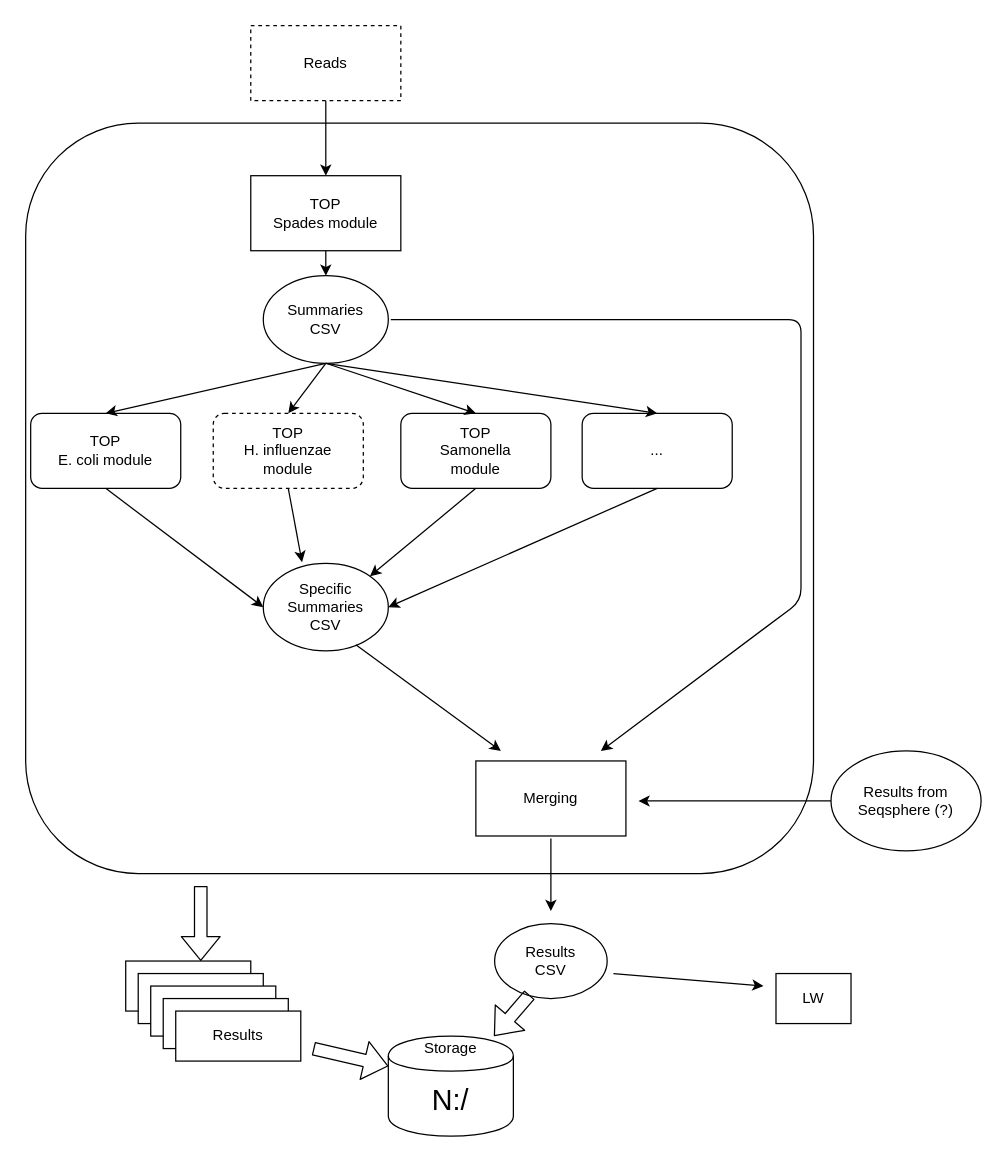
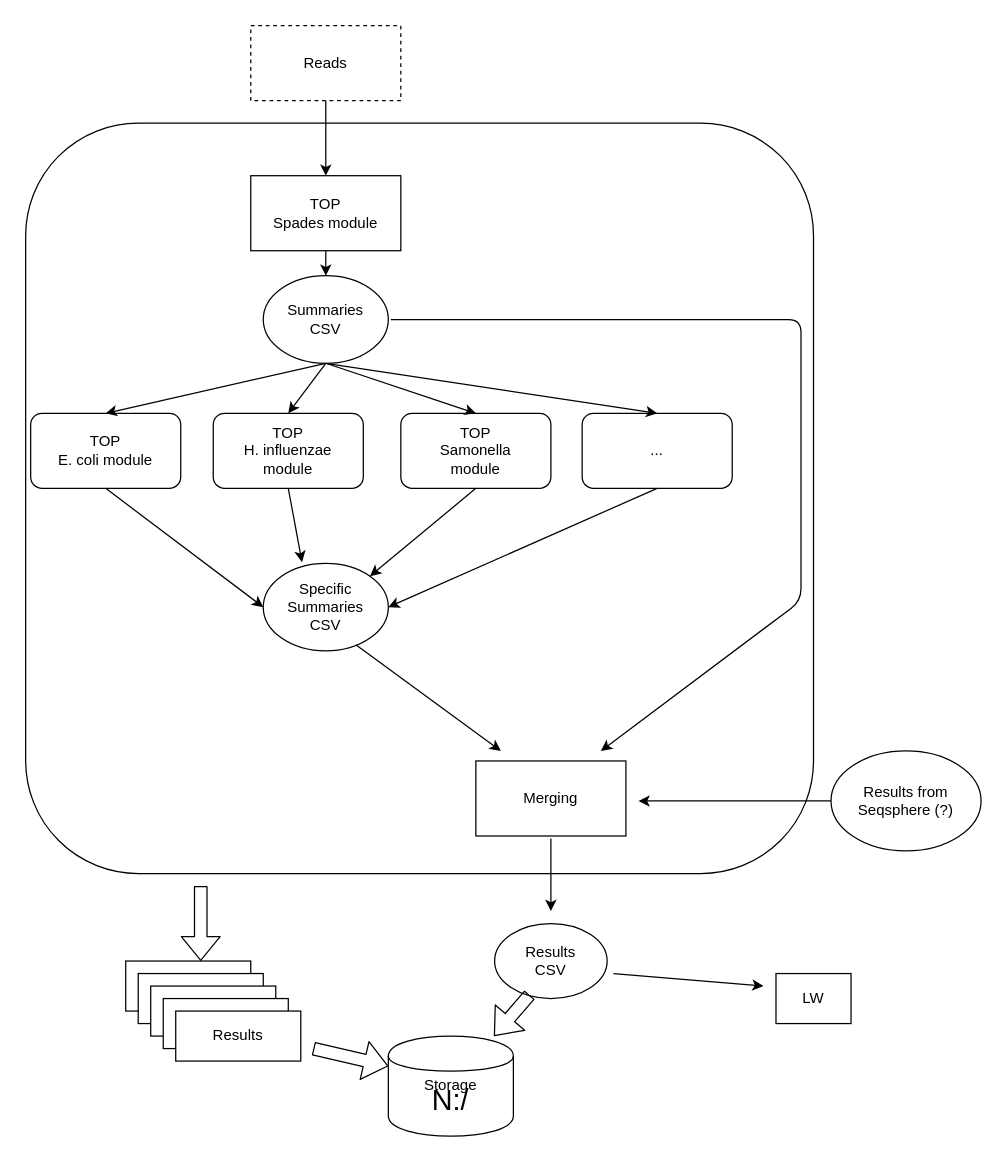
(288, 451) -> (288, 451)
(451, 1048) -> (451, 1086)
